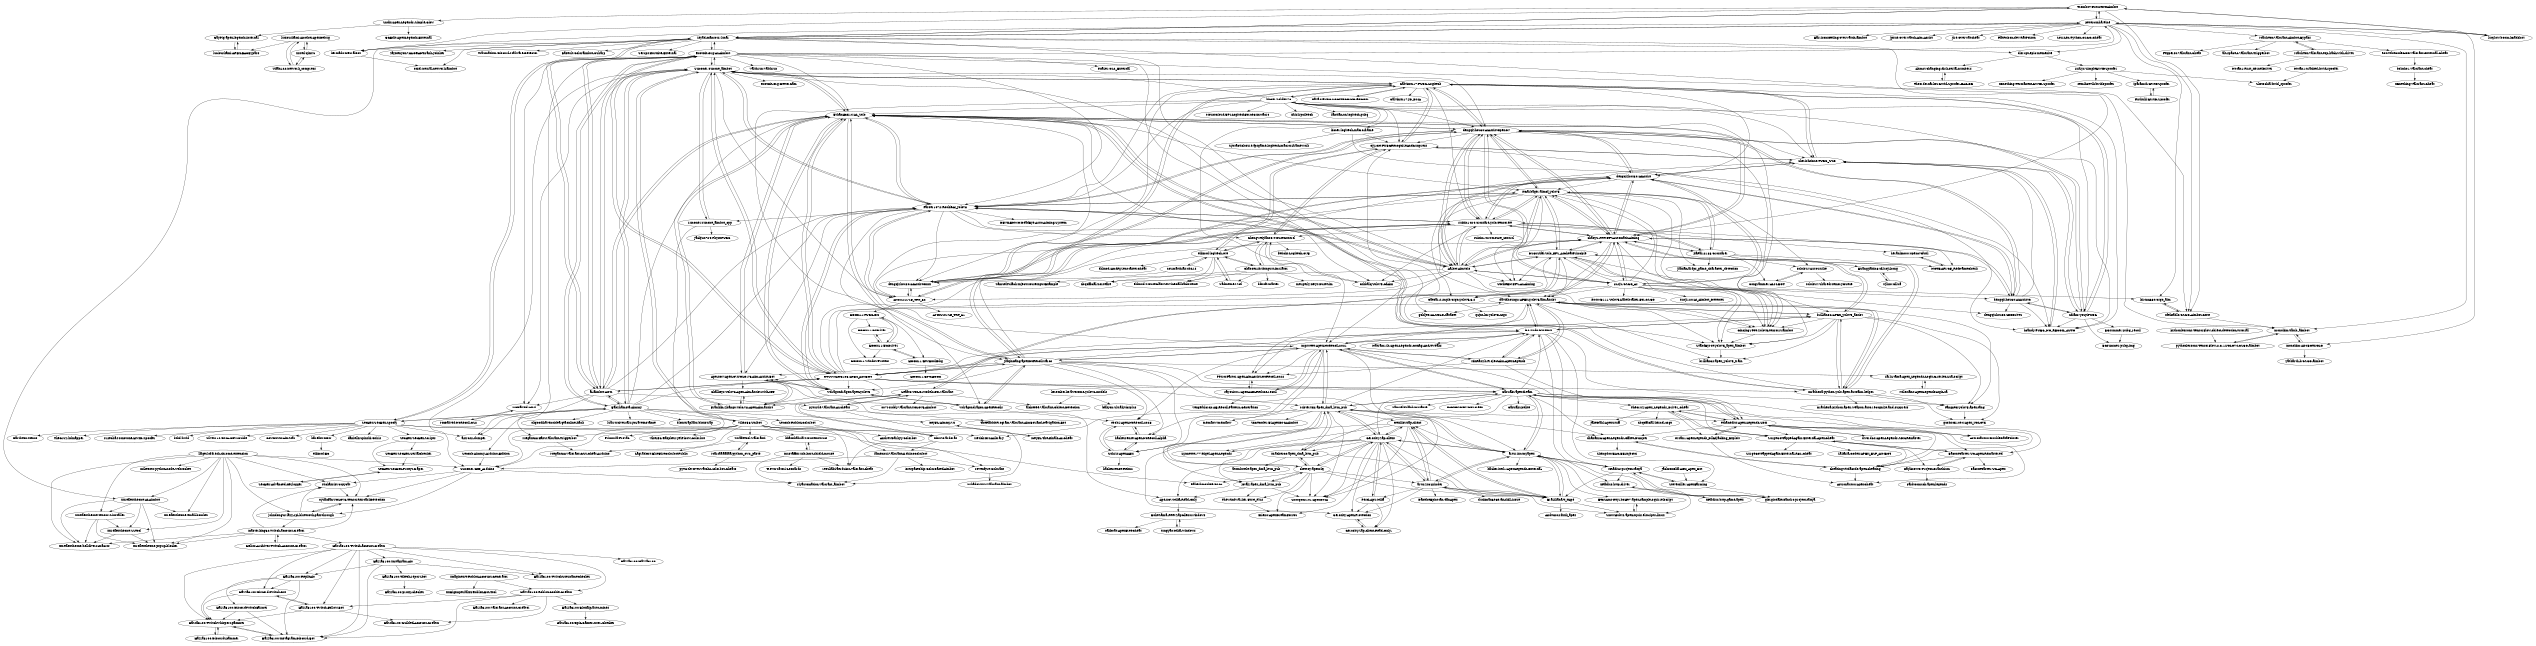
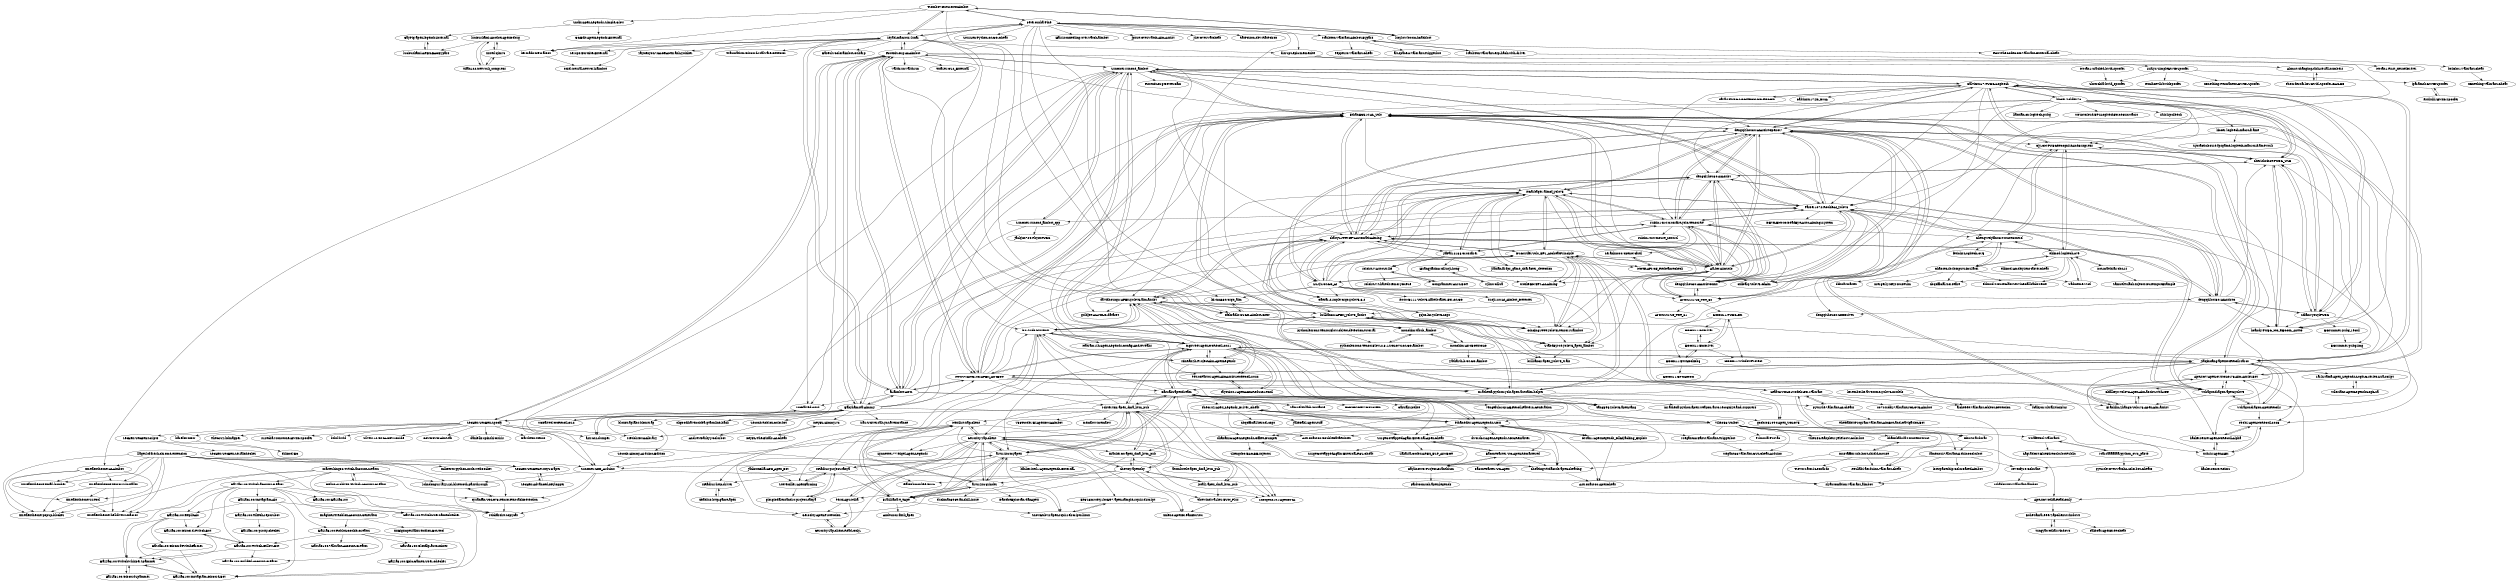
(1656, 199) -> (1491, 223)
(1807, 413) -> none
(1311, 484) -> none
(343, 492) -> (504, 507)
(290, 523) -> (401, 477)
